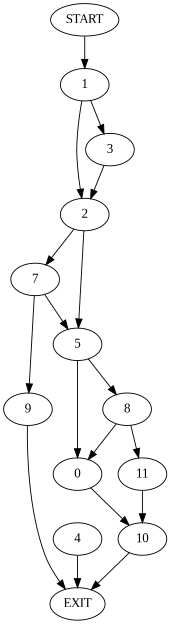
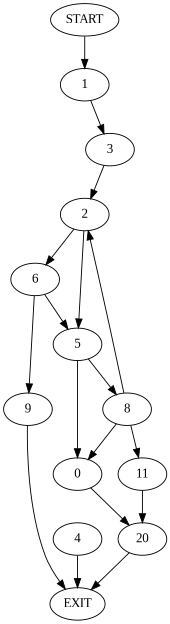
(77, 145) -> (107, 316)
(35, 279) -> (35, 279)
(142, 539) -> (142, 539)
